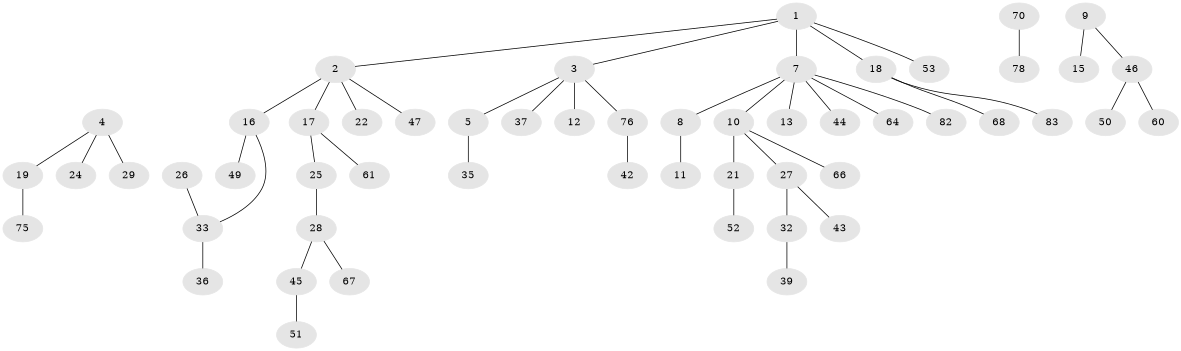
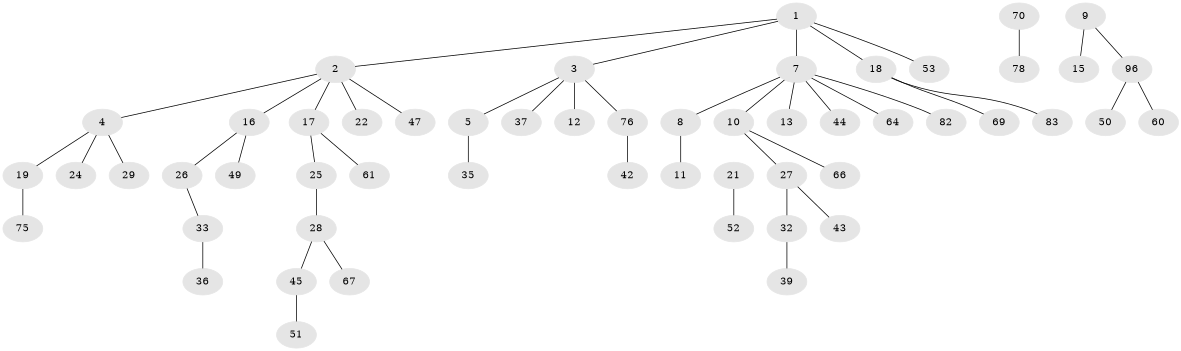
(1132, 69) -> (1132, 69)
none -> (219, 96)
(999, 122) -> (999, 122)
(734, 149) -> none
(262, 188) -> (216, 149)
